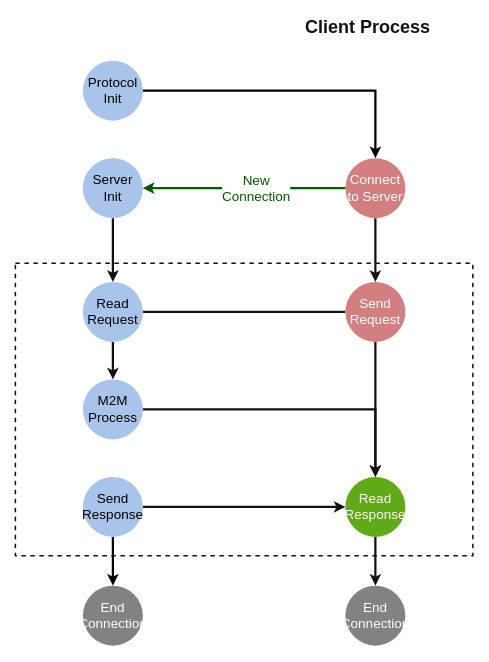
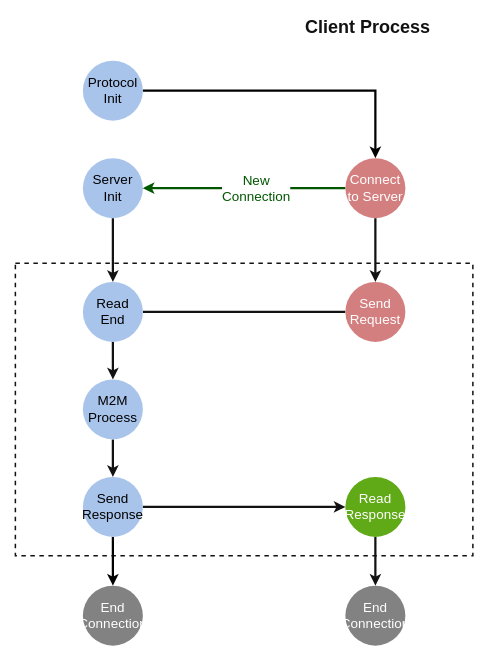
(113, 312) -> (113, 312)
(375, 374) -> none
(258, 409) -> (113, 454)
